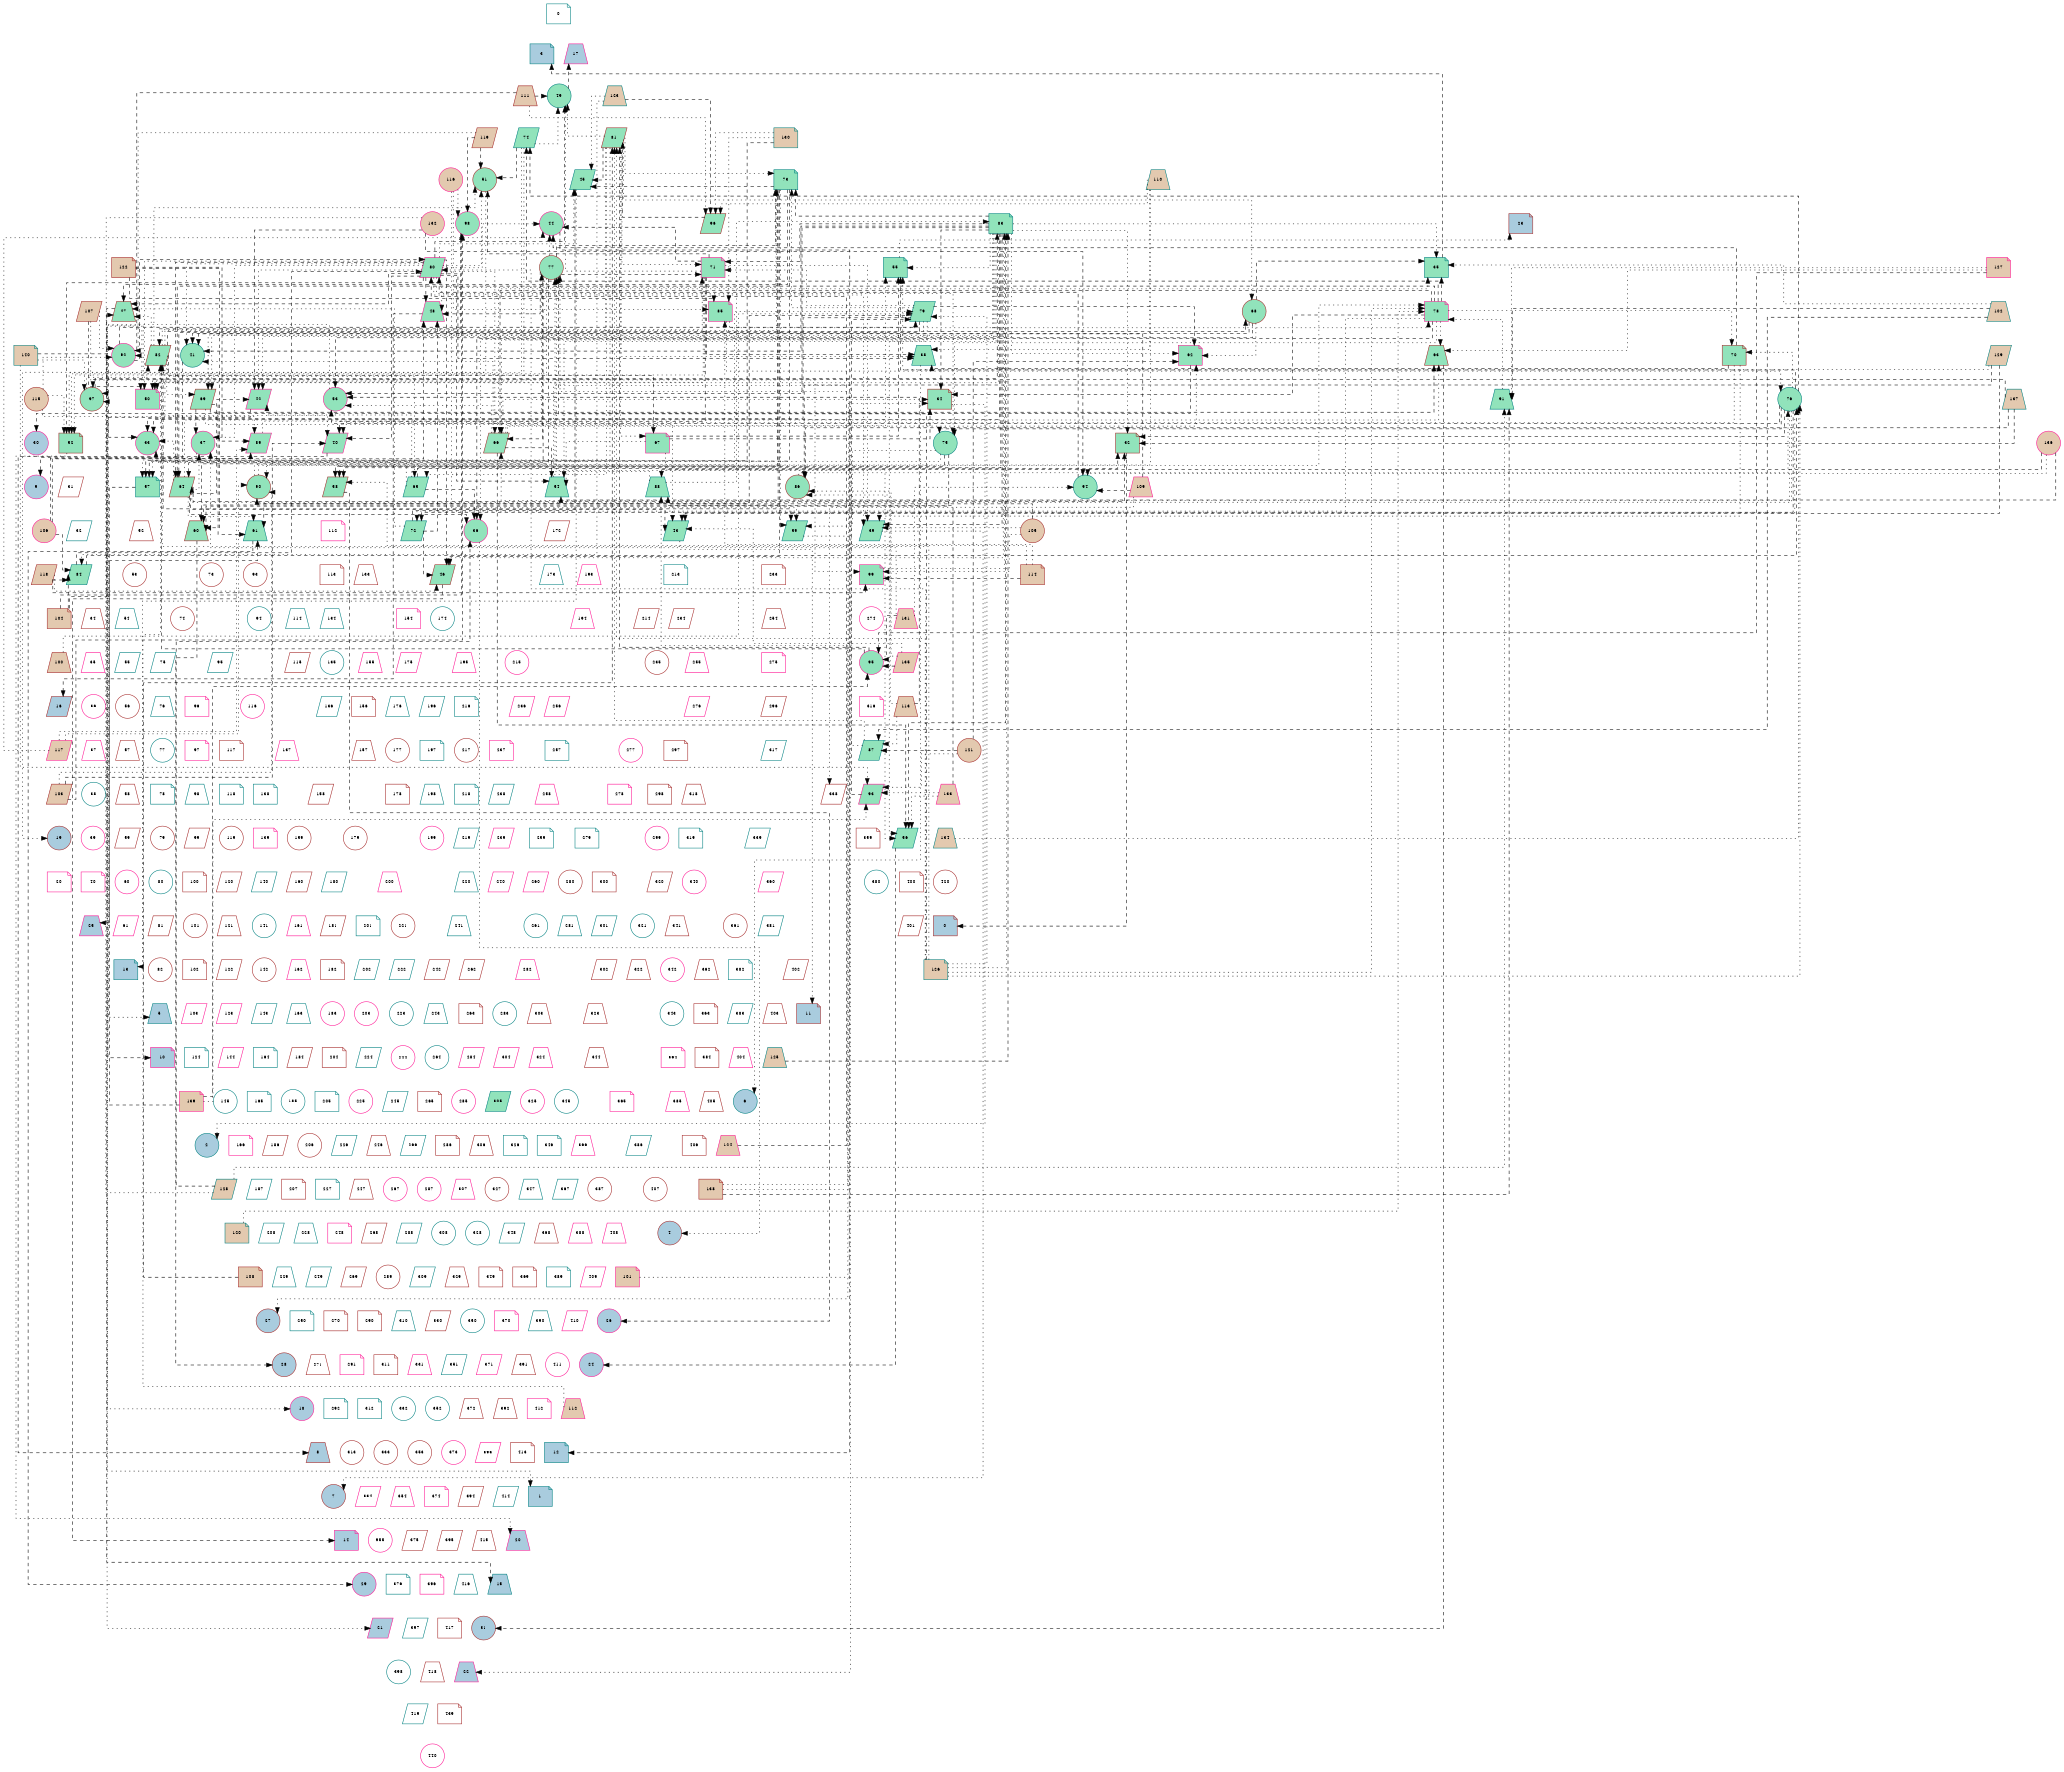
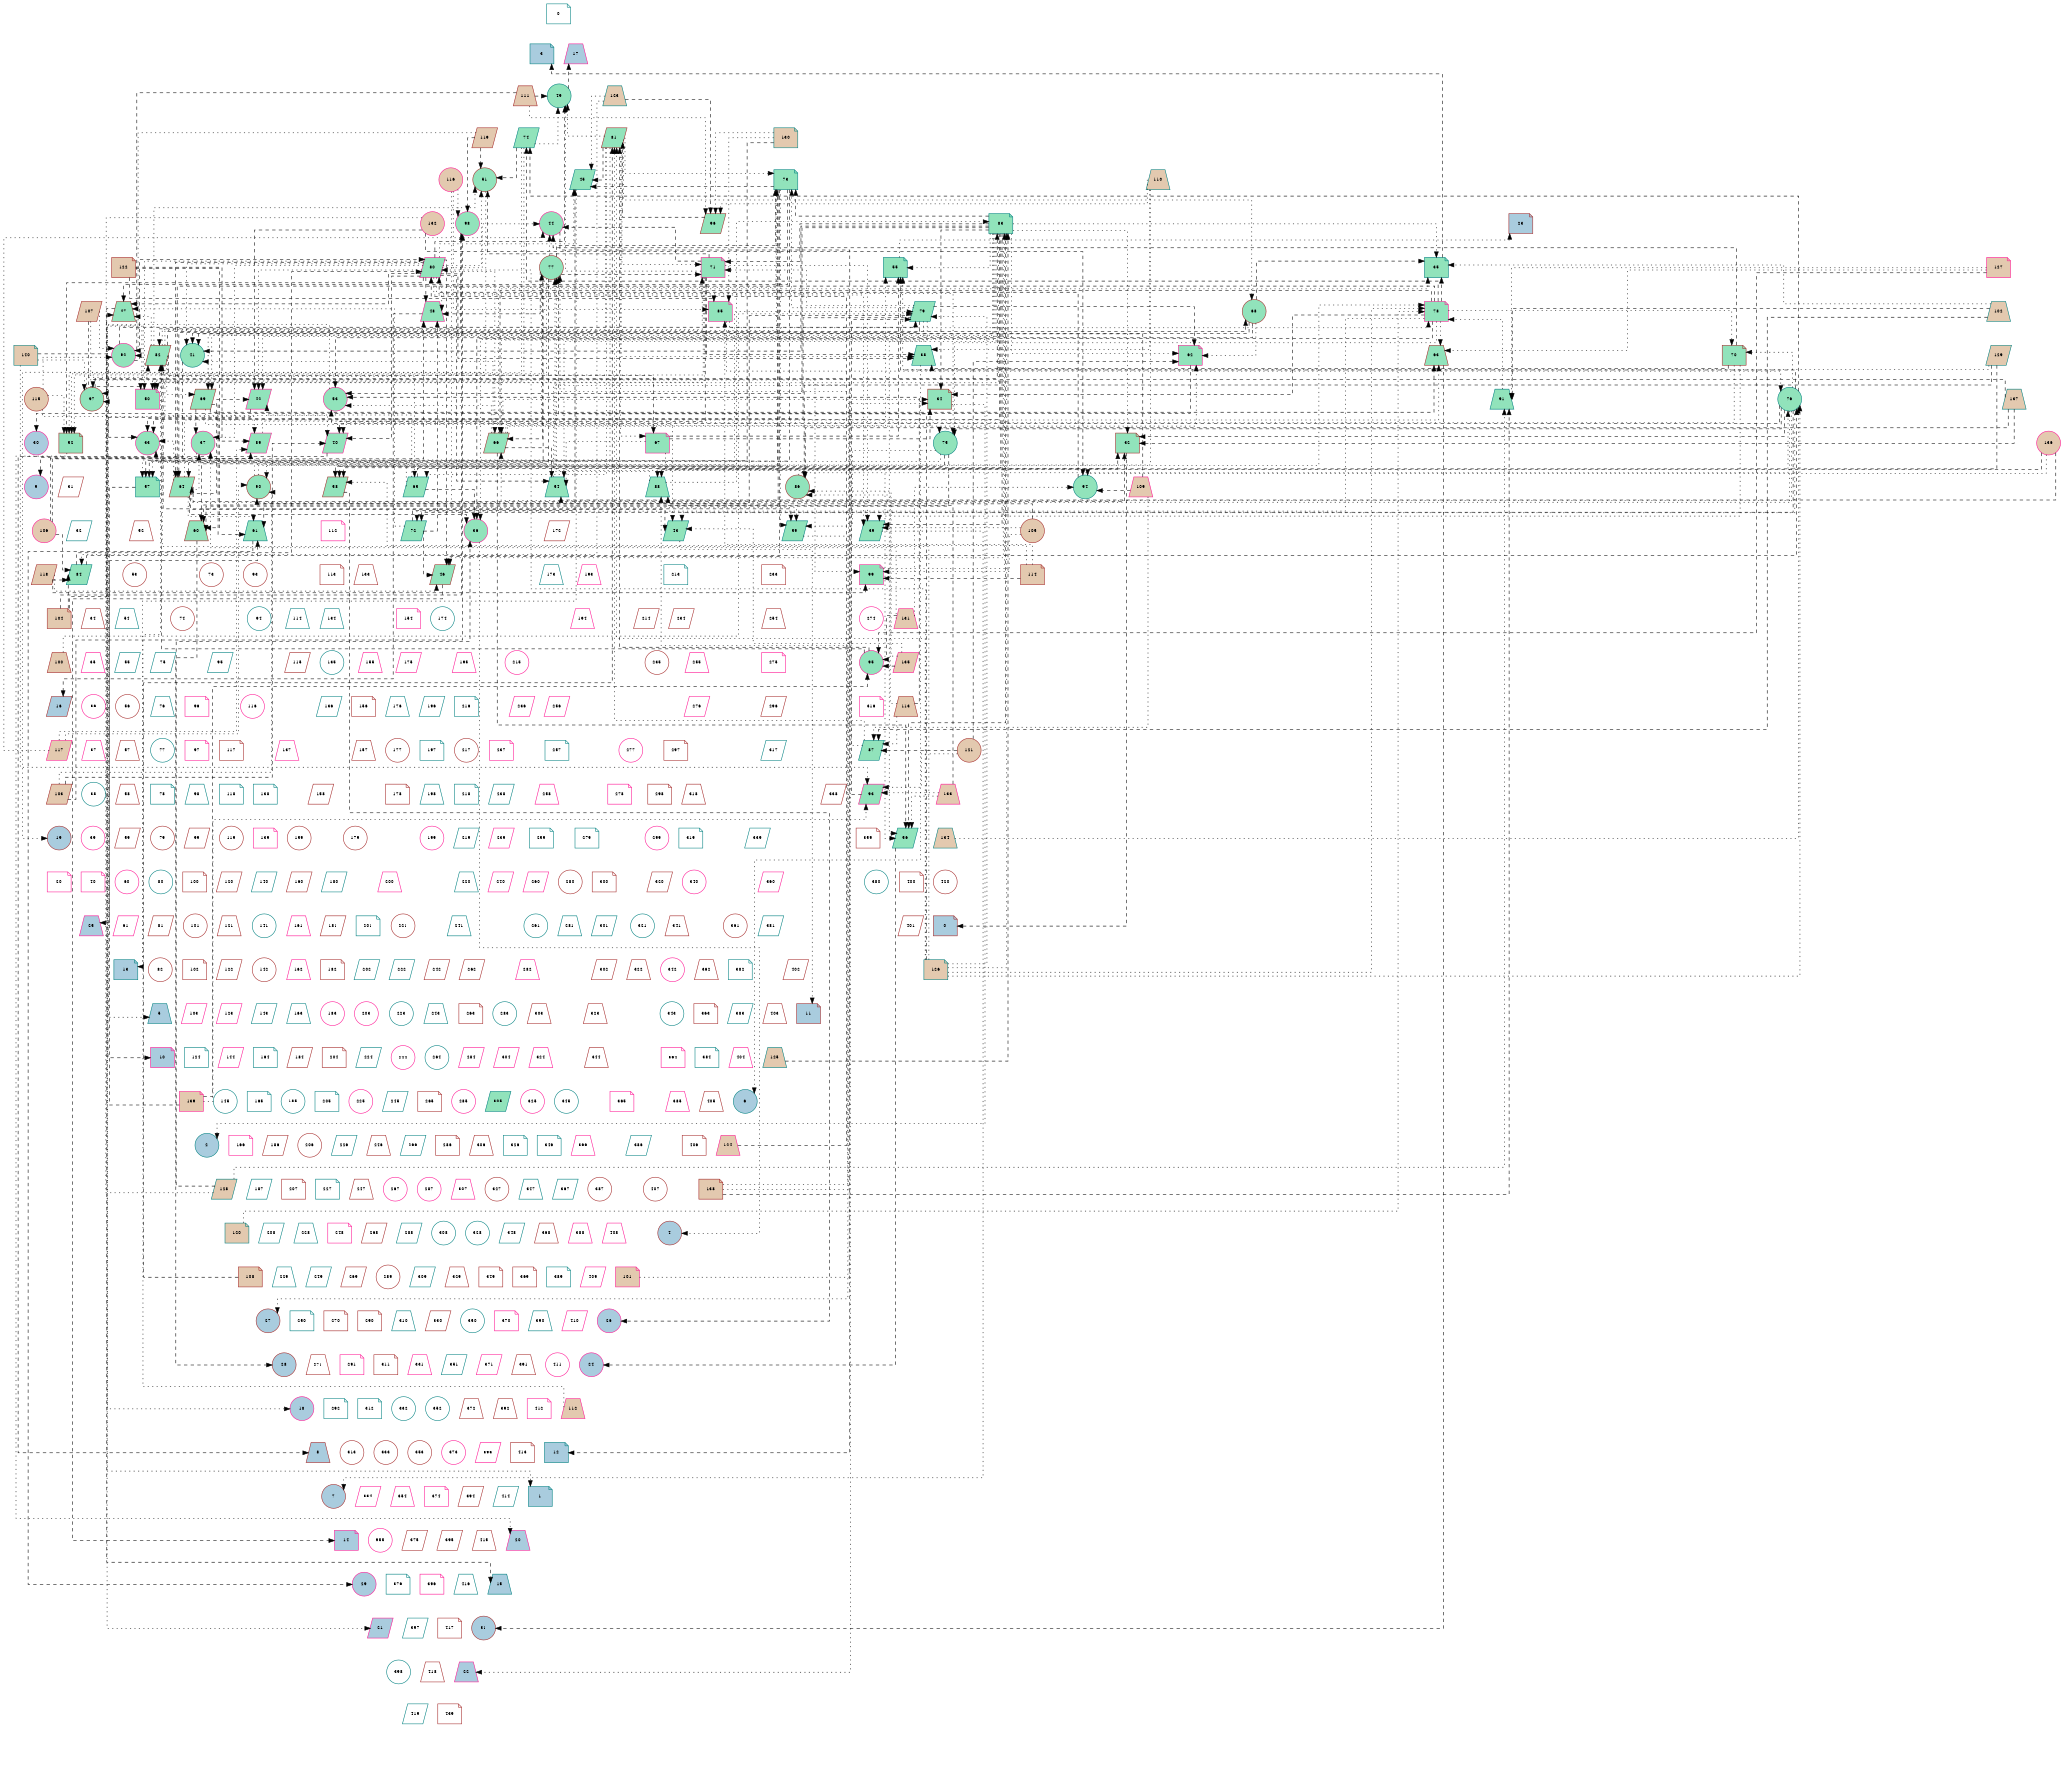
(968, 507) -> (1148, 714)
(1415, 513) -> (1378, 469)
(707, 1058) -> (707, 1058)
(432, 1756) -> none
